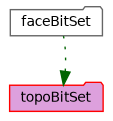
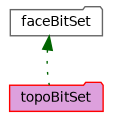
(65, 54) -> (47, 68)
